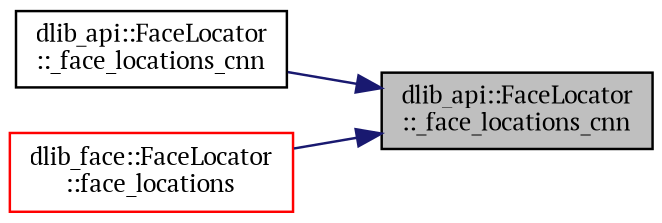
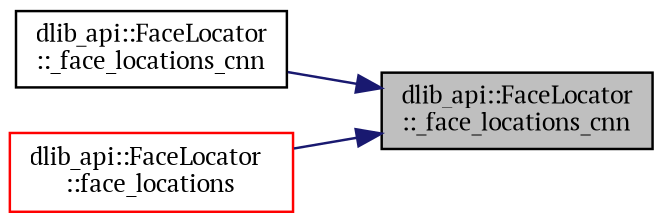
(151, 172) -> (151, 172)
